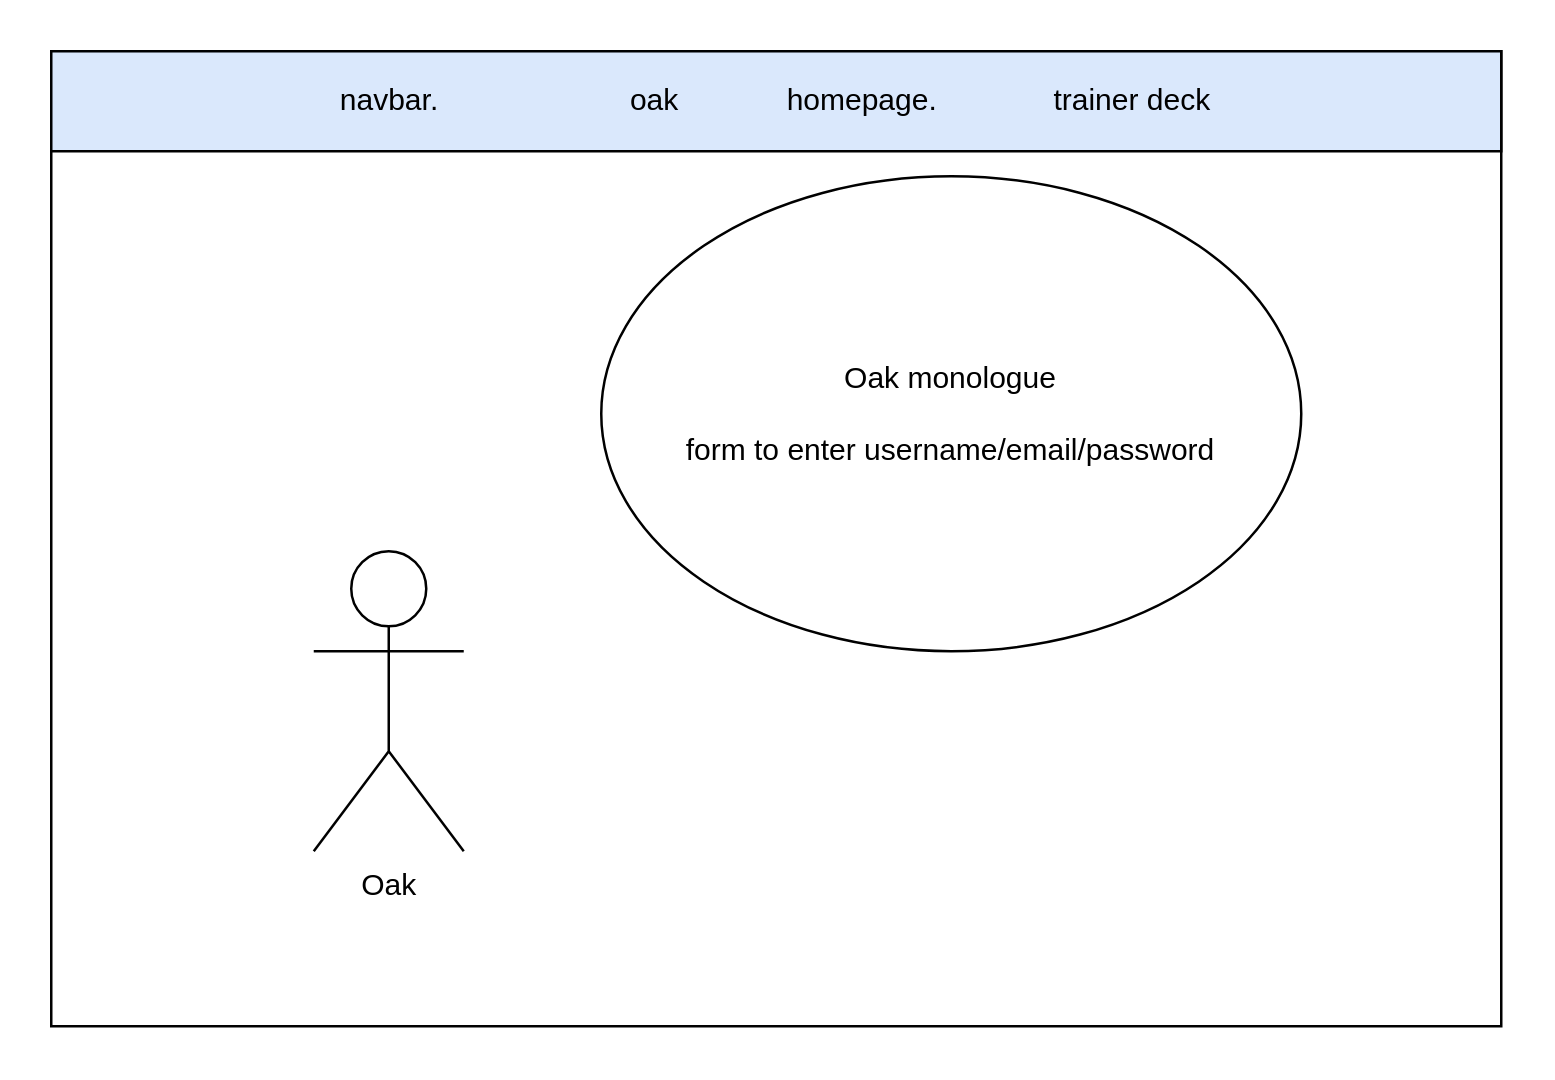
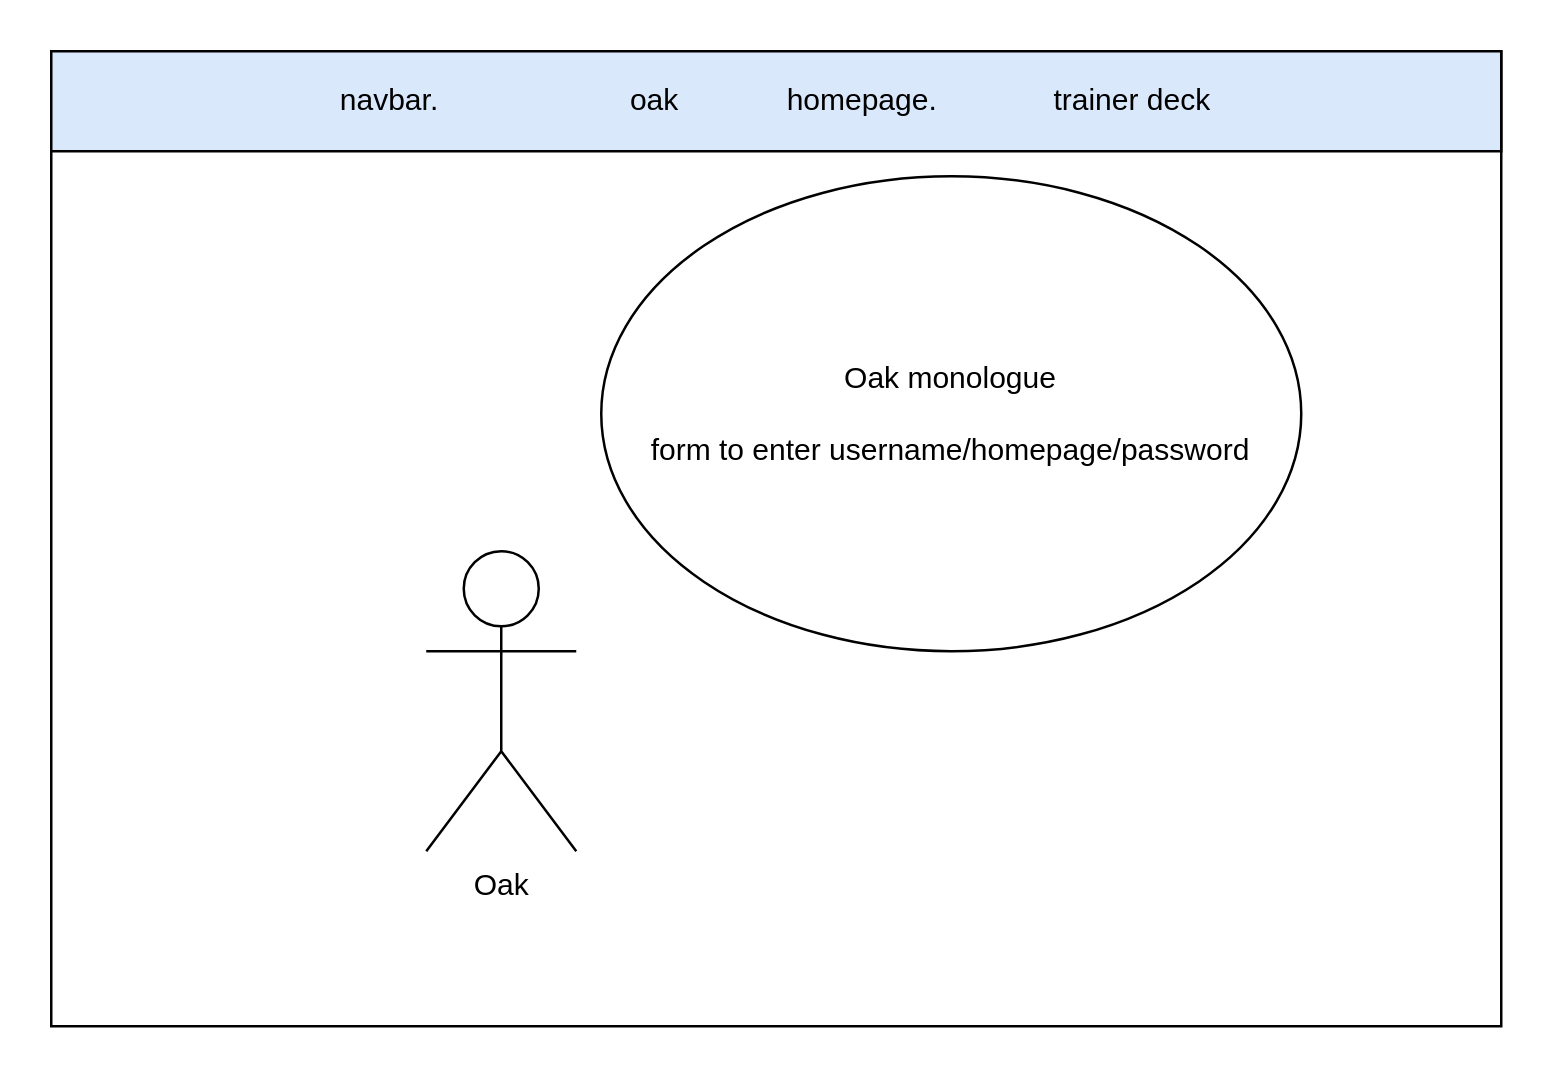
(951, 414) -> (951, 414)
(389, 701) -> (501, 701)
